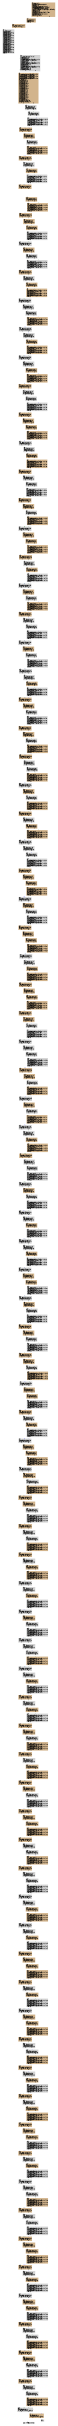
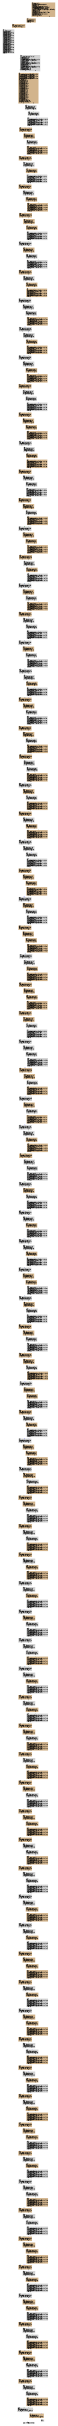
none -> (29, 193)
